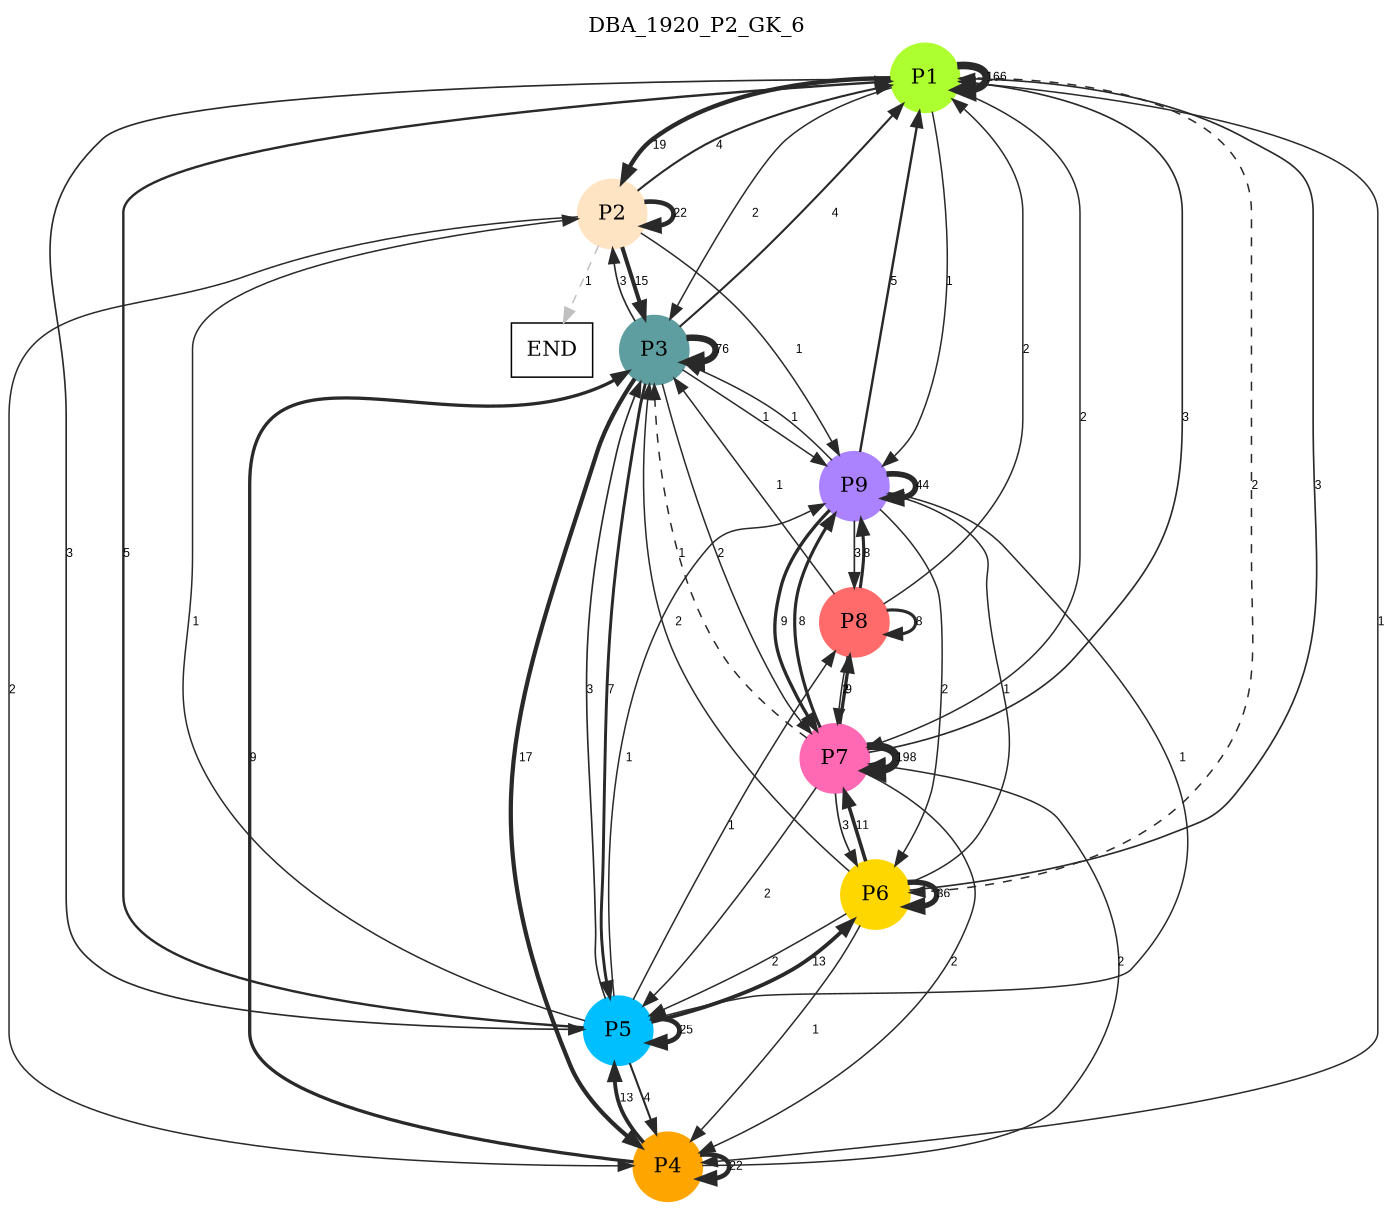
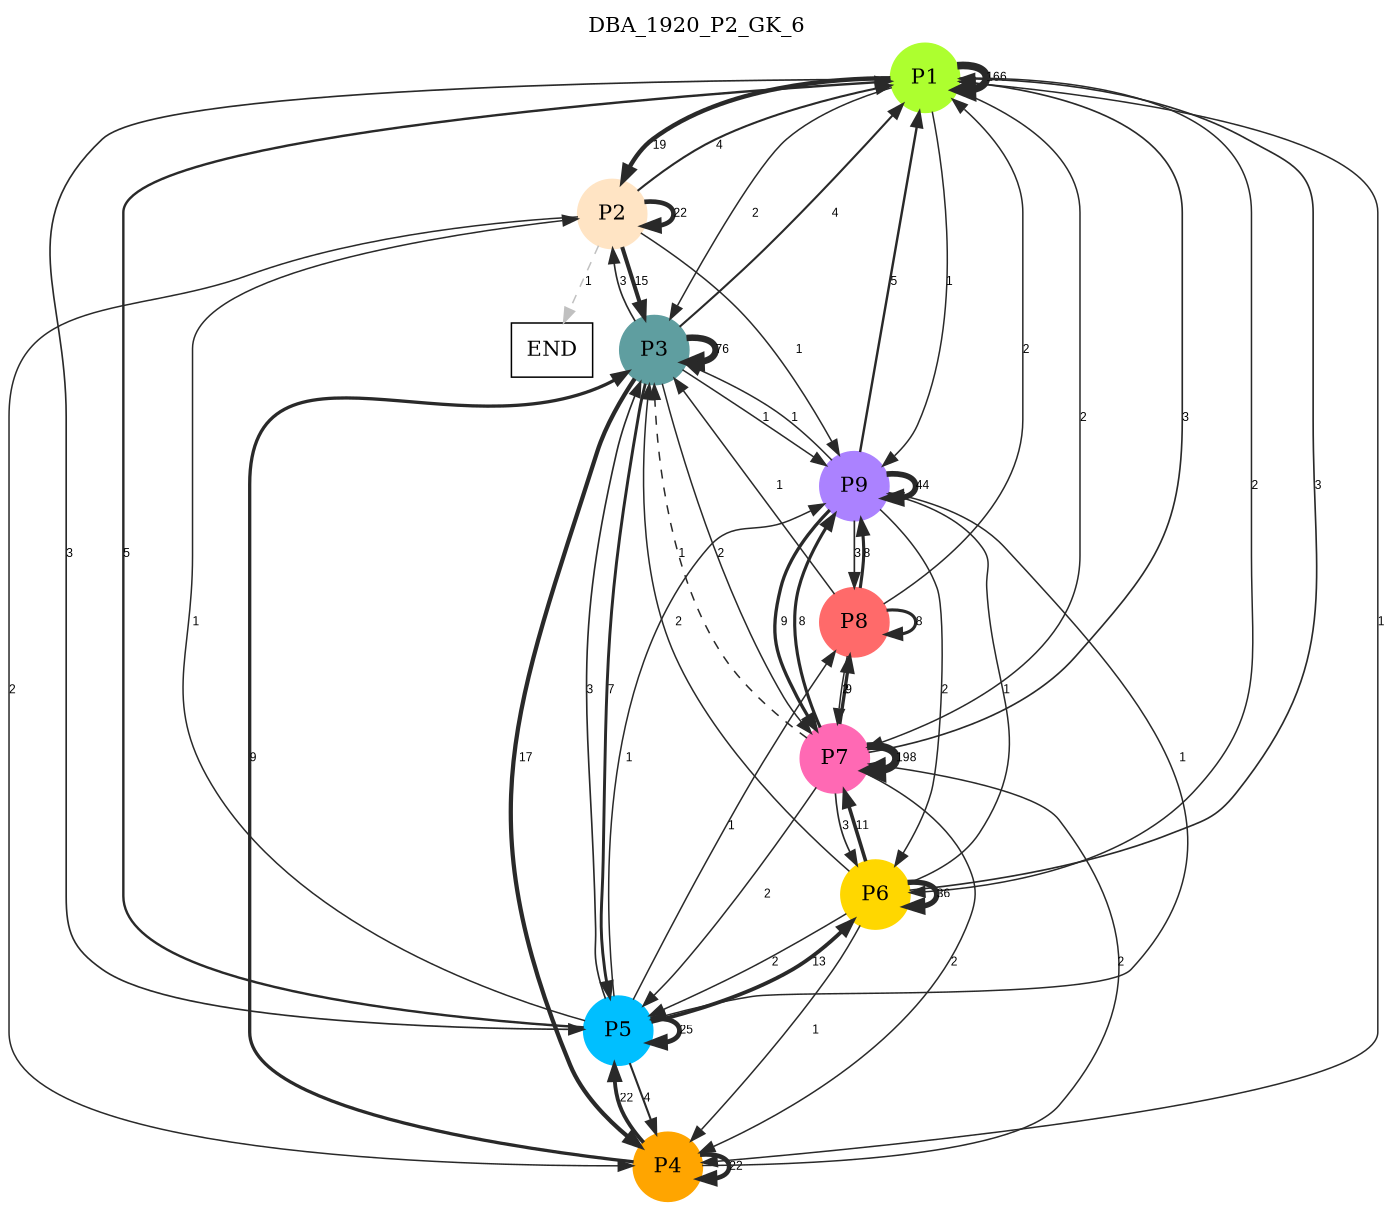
(1251, 480) -> (1251, 480)
(627, 1099) -> (627, 1099)
